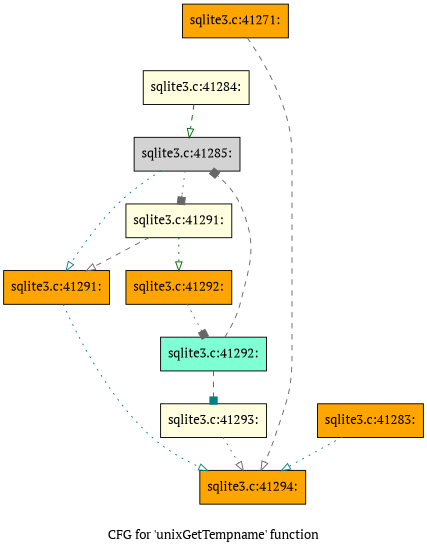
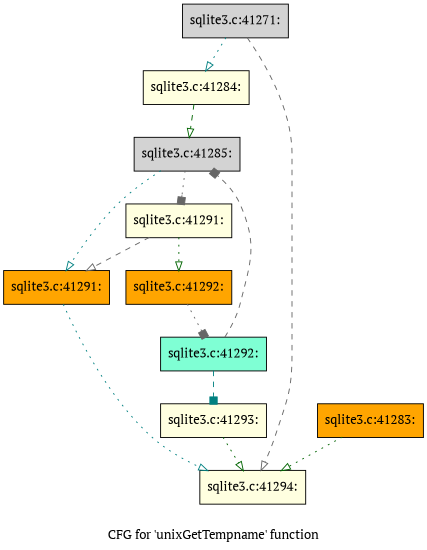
(235, 21) -> (235, 21)
none -> (218, 50)
(231, 450) -> (231, 450)
(316, 452) -> (316, 452)
(253, 487) -> (253, 487)
